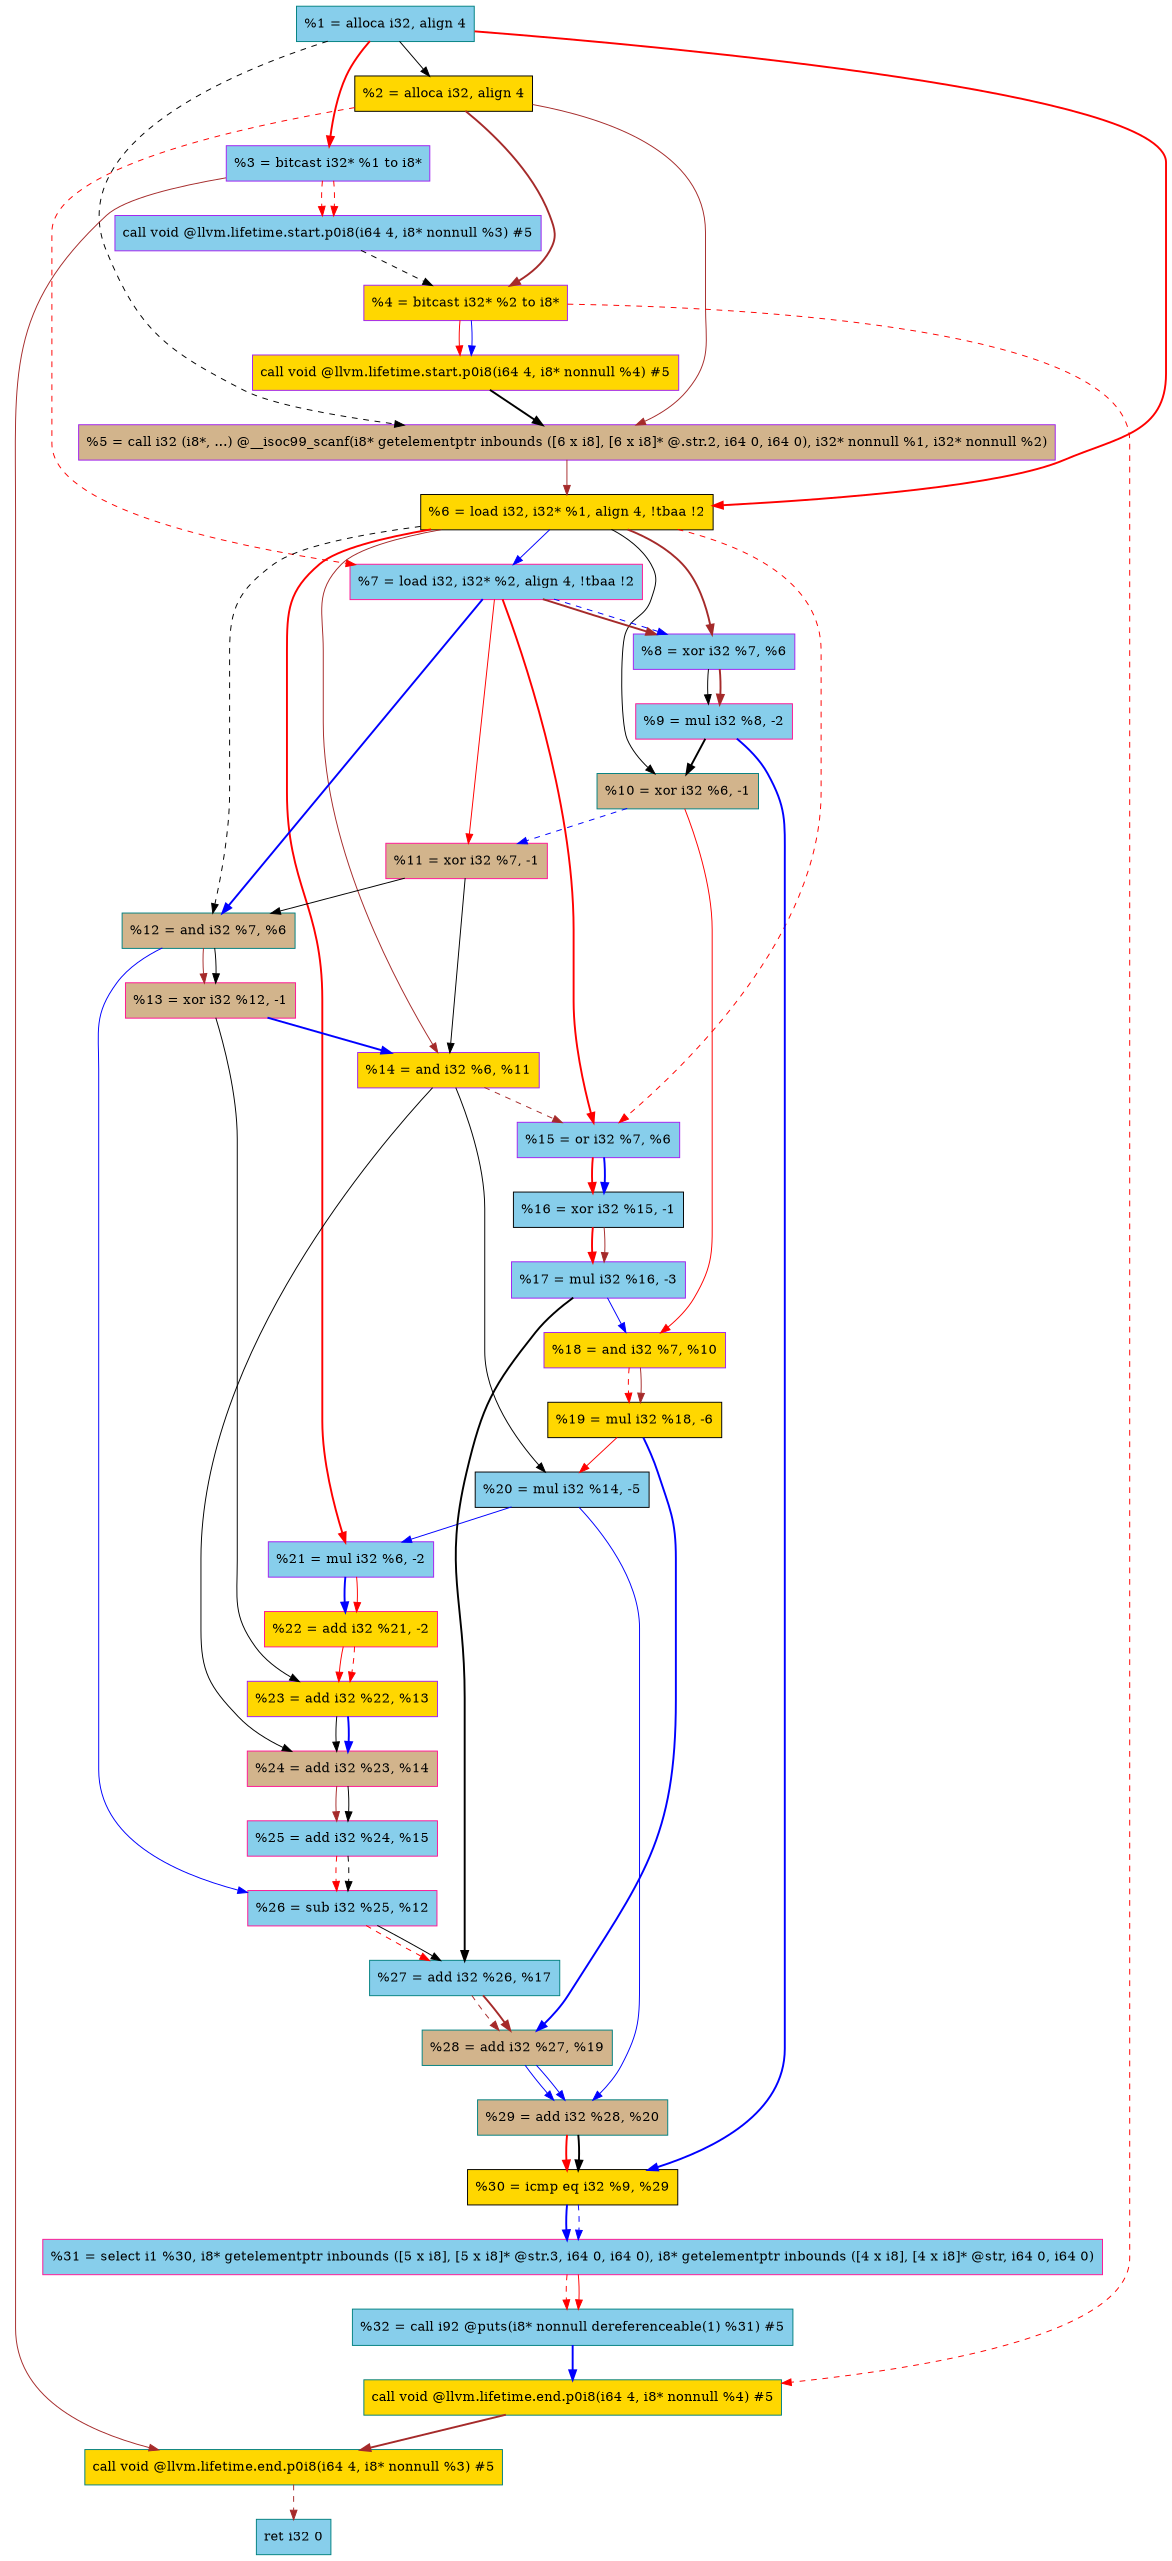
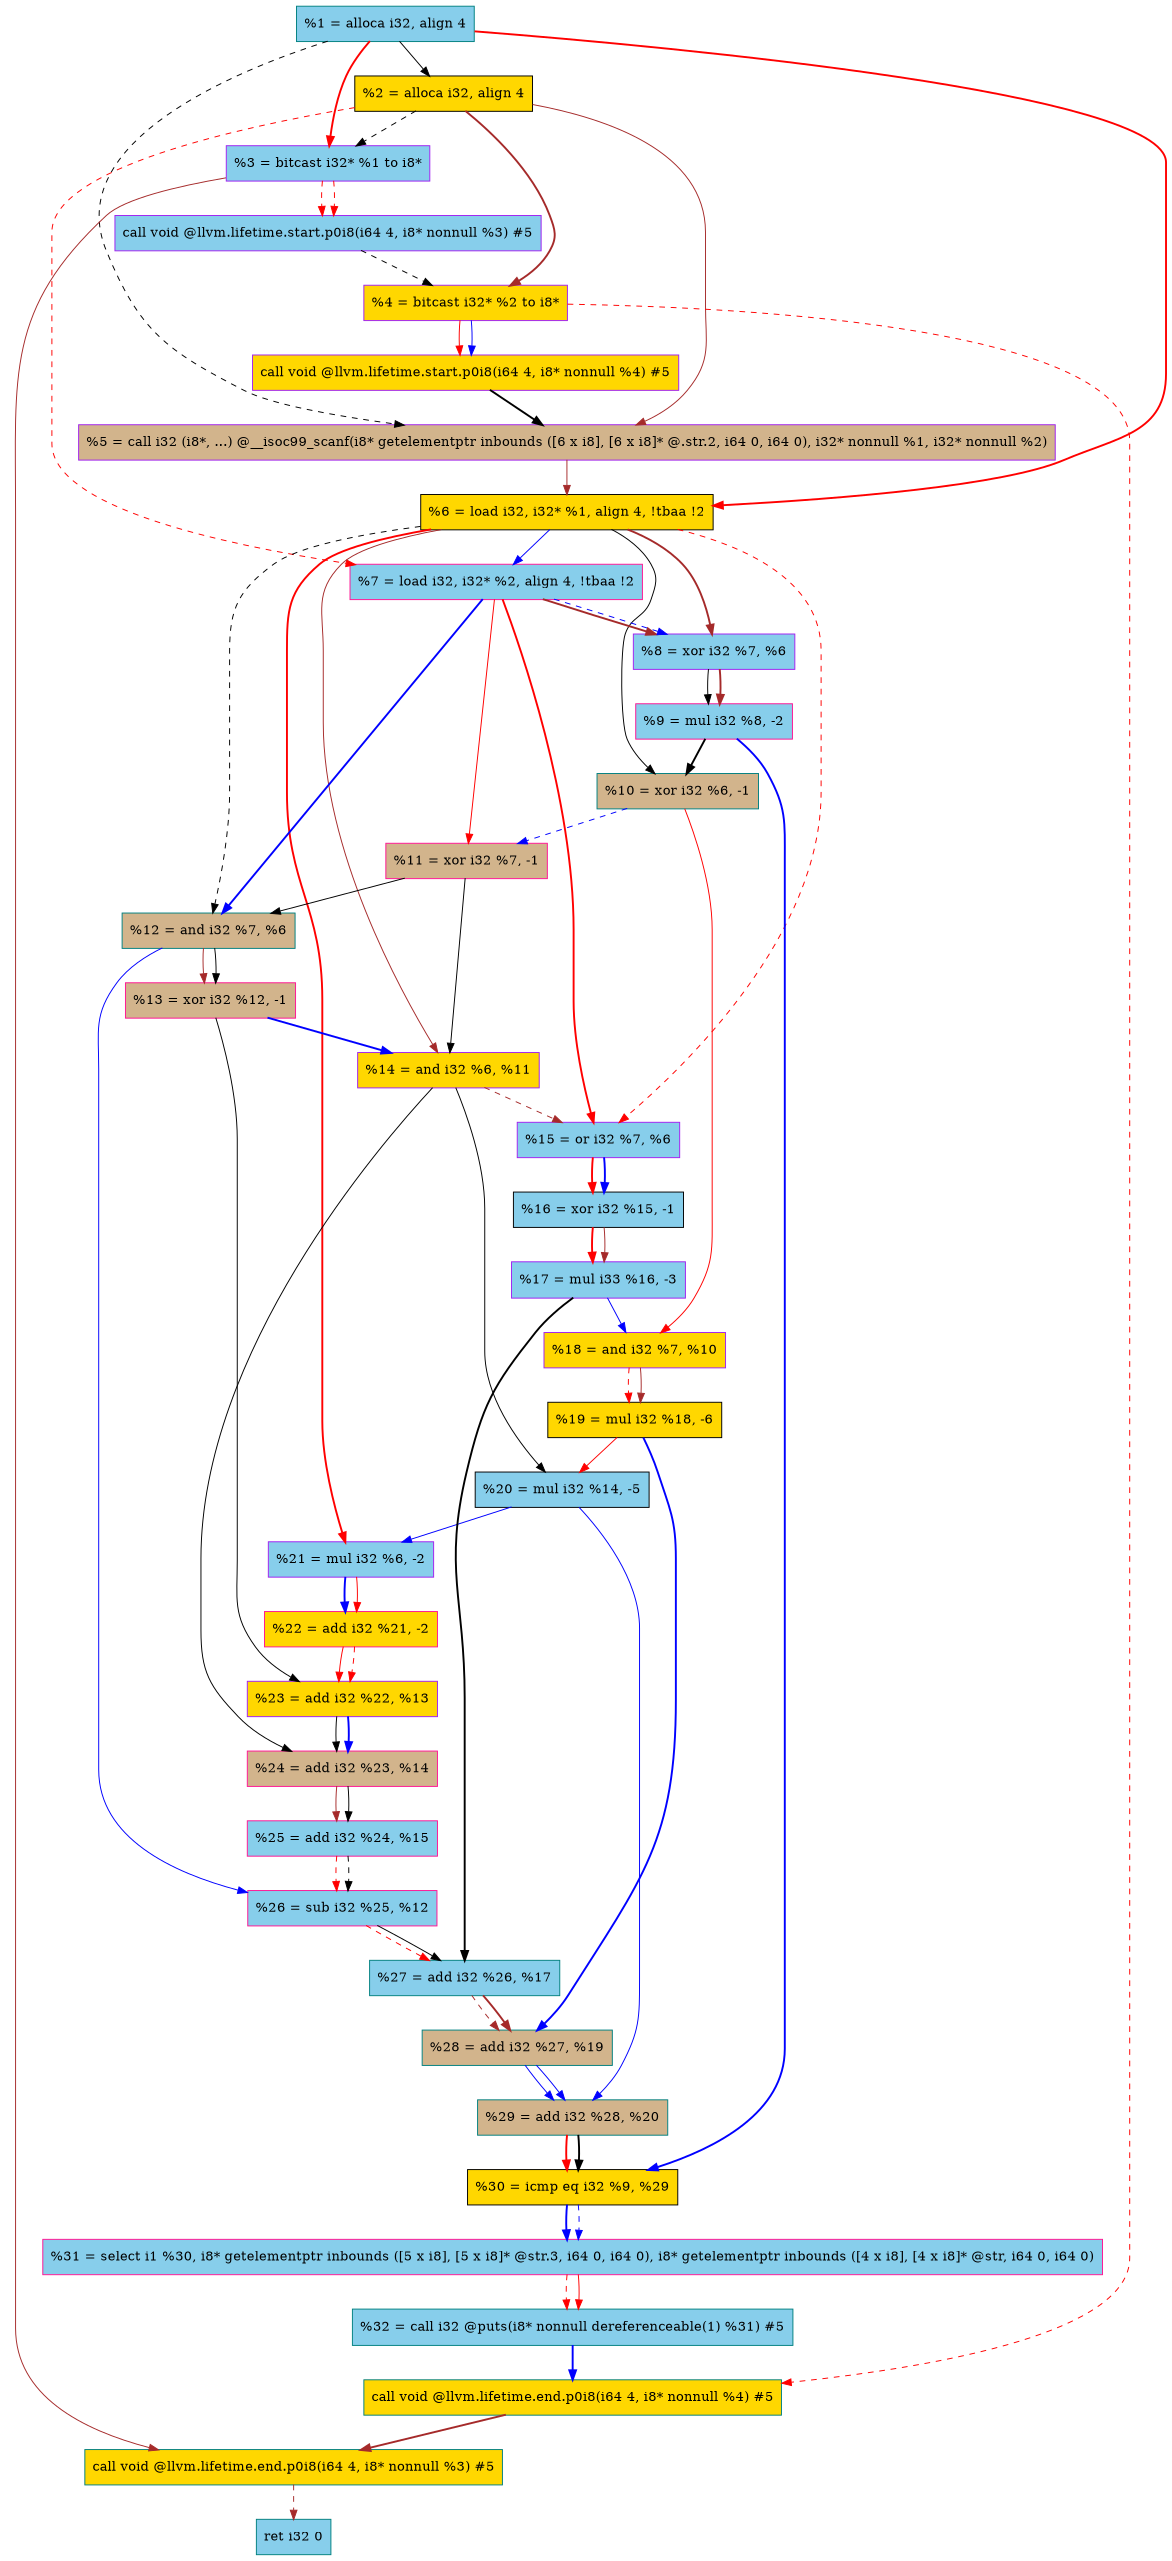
none -> (390, 126)
(598, 1280) -> (598, 1280)
(573, 2327) -> (573, 2327)
